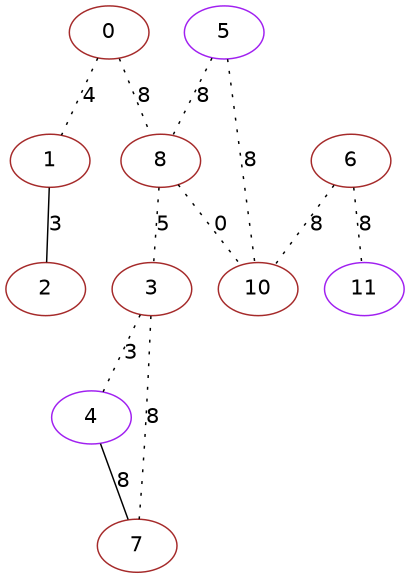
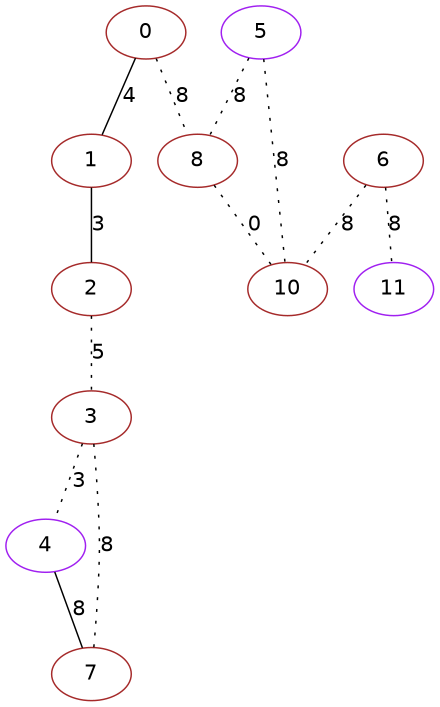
(80, 97) -> (119, 96)
(156, 225) -> (91, 353)
